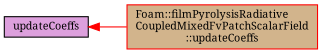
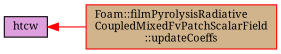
(46, 27) -> (26, 27)
